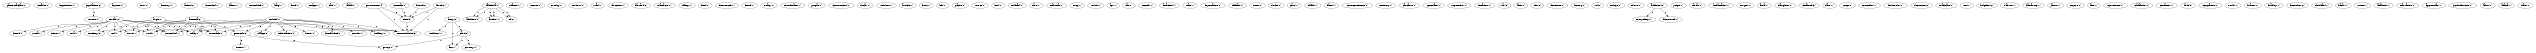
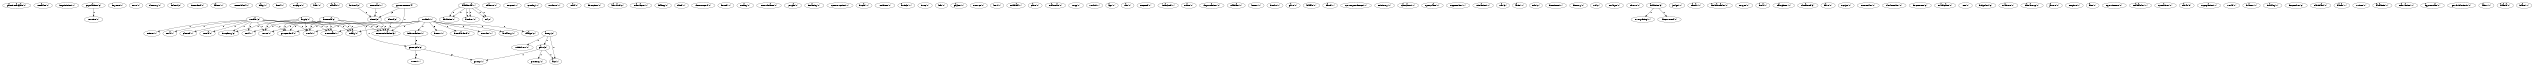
none -> (814, 5)
(424, 12) -> none
(340, 23) -> none
(259, 26) -> (416, 40)
